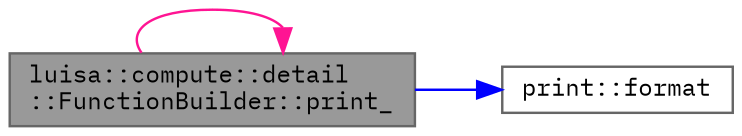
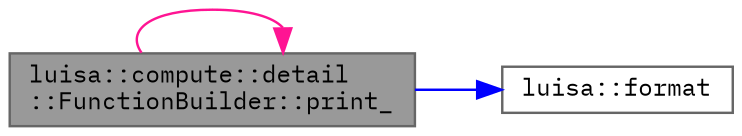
(618, 90) -> (618, 90)
